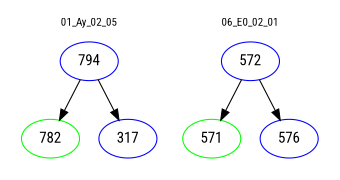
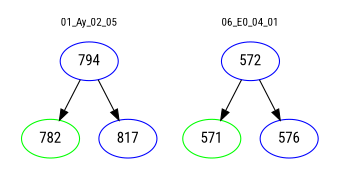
(250, 23) -> (250, 23)
(128, 139) -> (128, 139)
